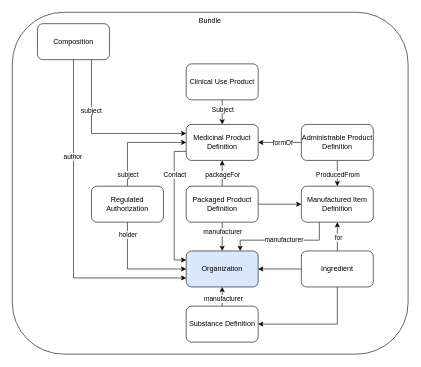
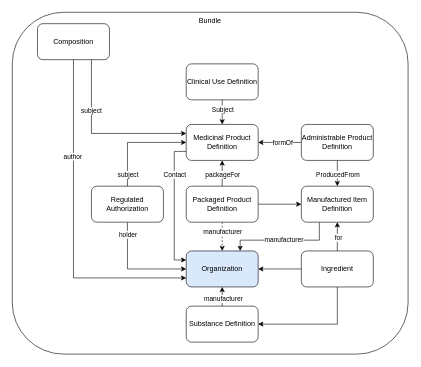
(222, 82) -> (222, 82)
(222, 241) -> (222, 241)
